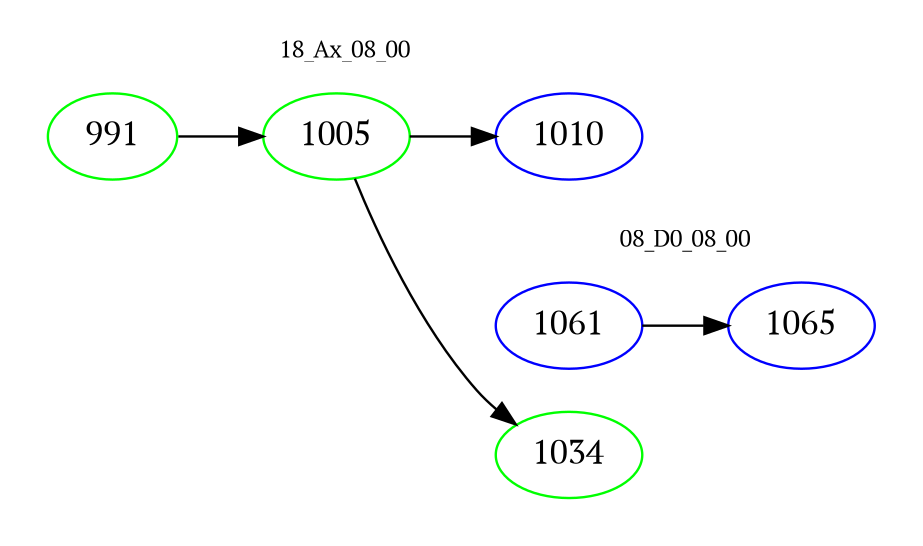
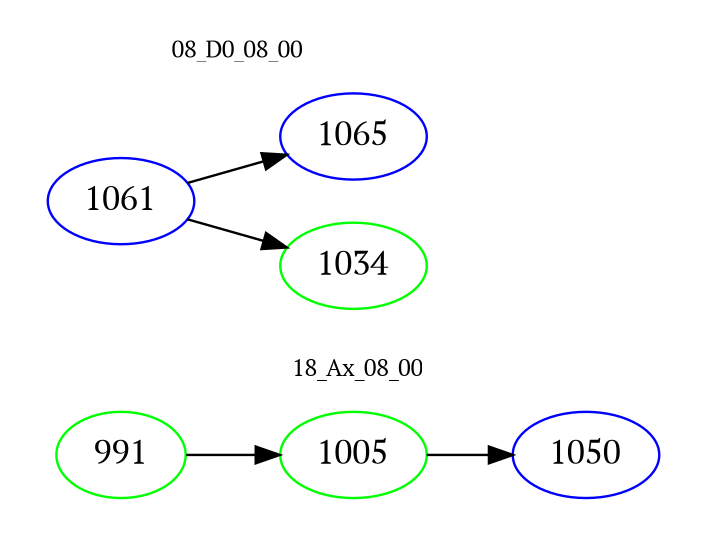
(569, 136) -> (586, 455)
(414, 301) -> (225, 230)
